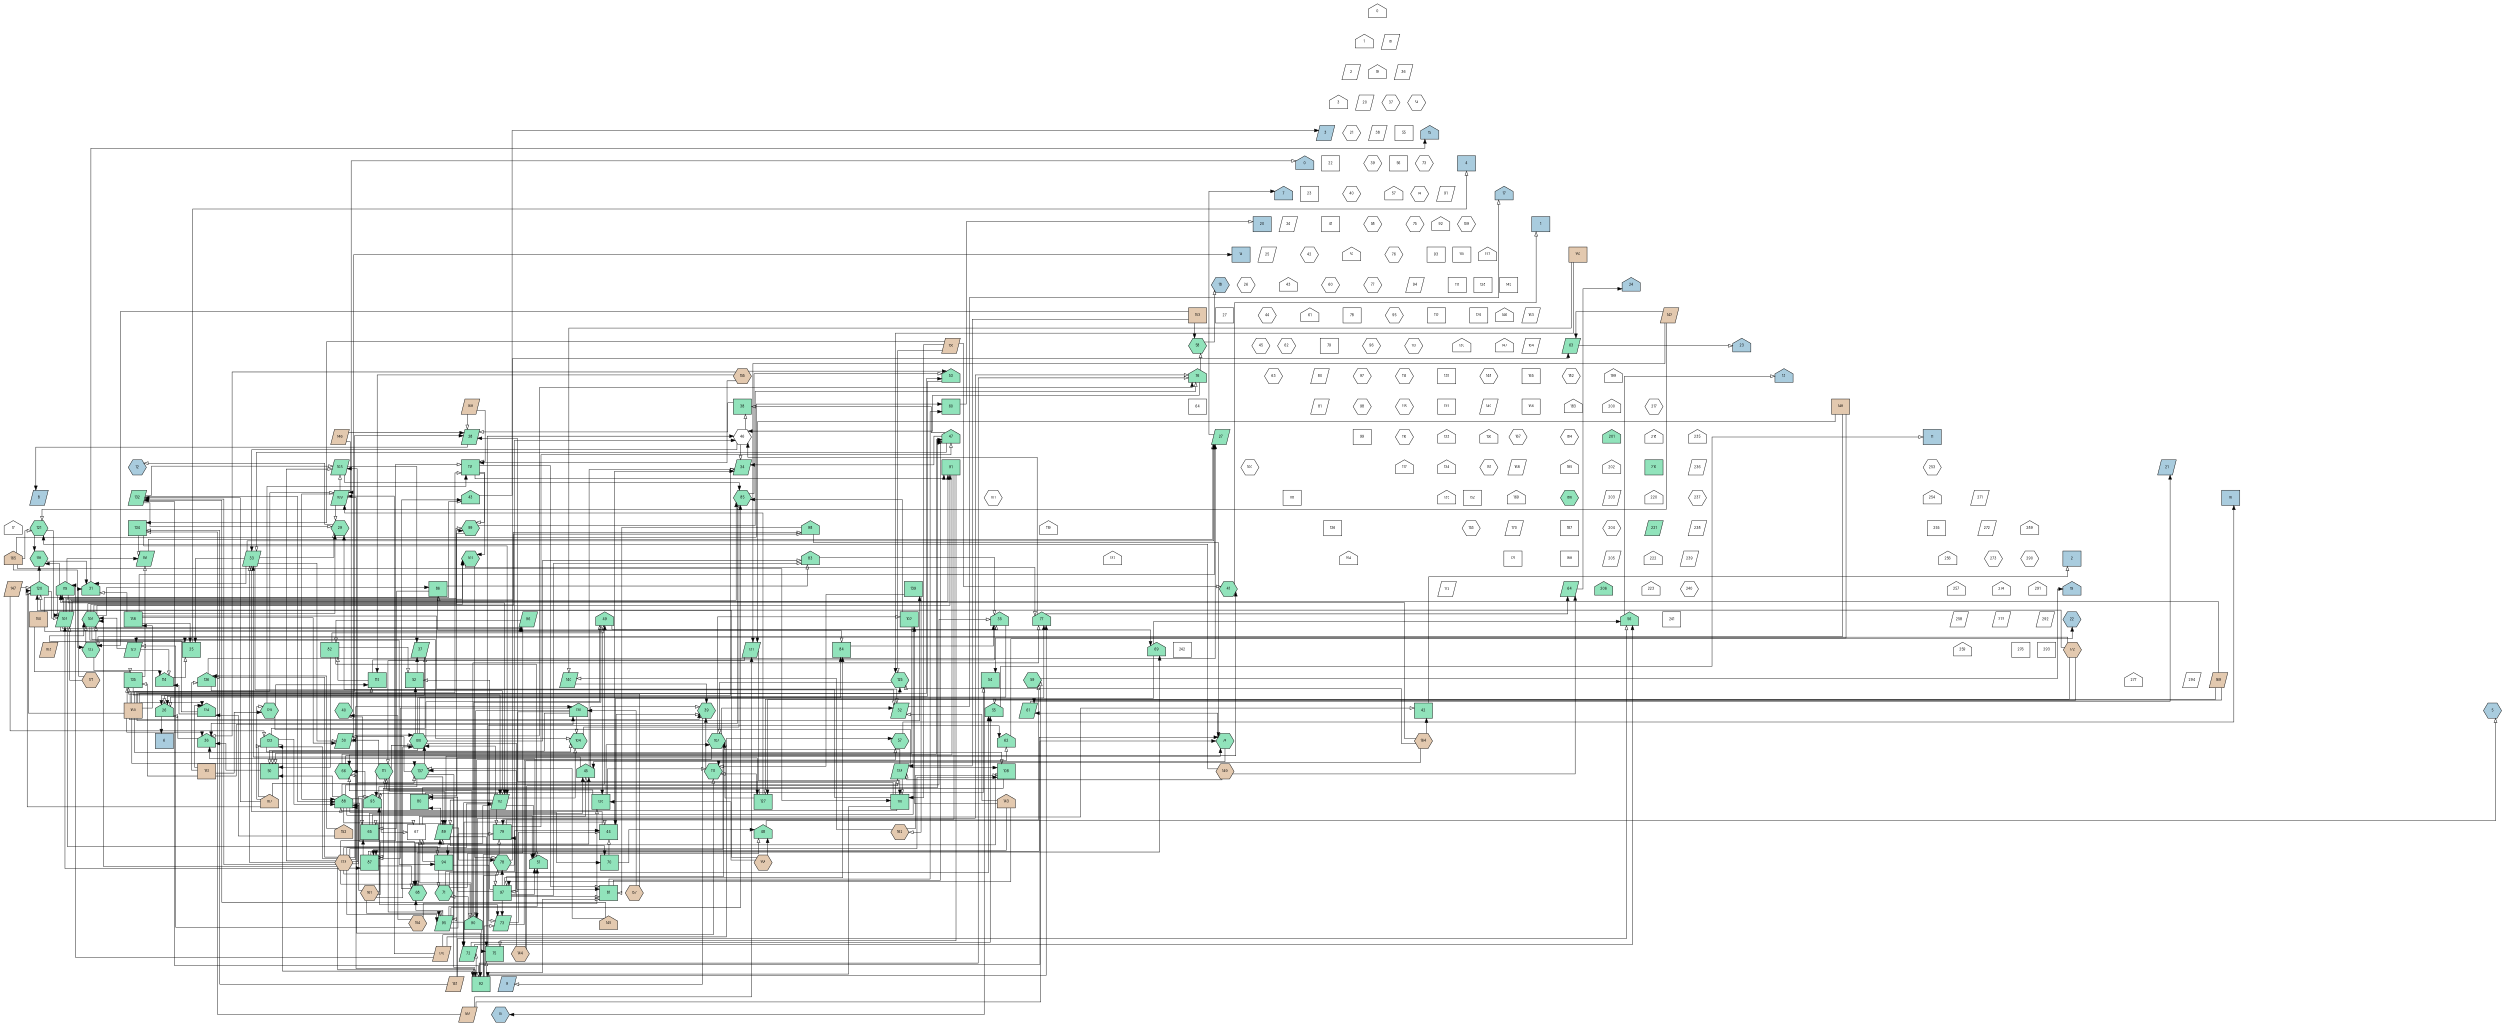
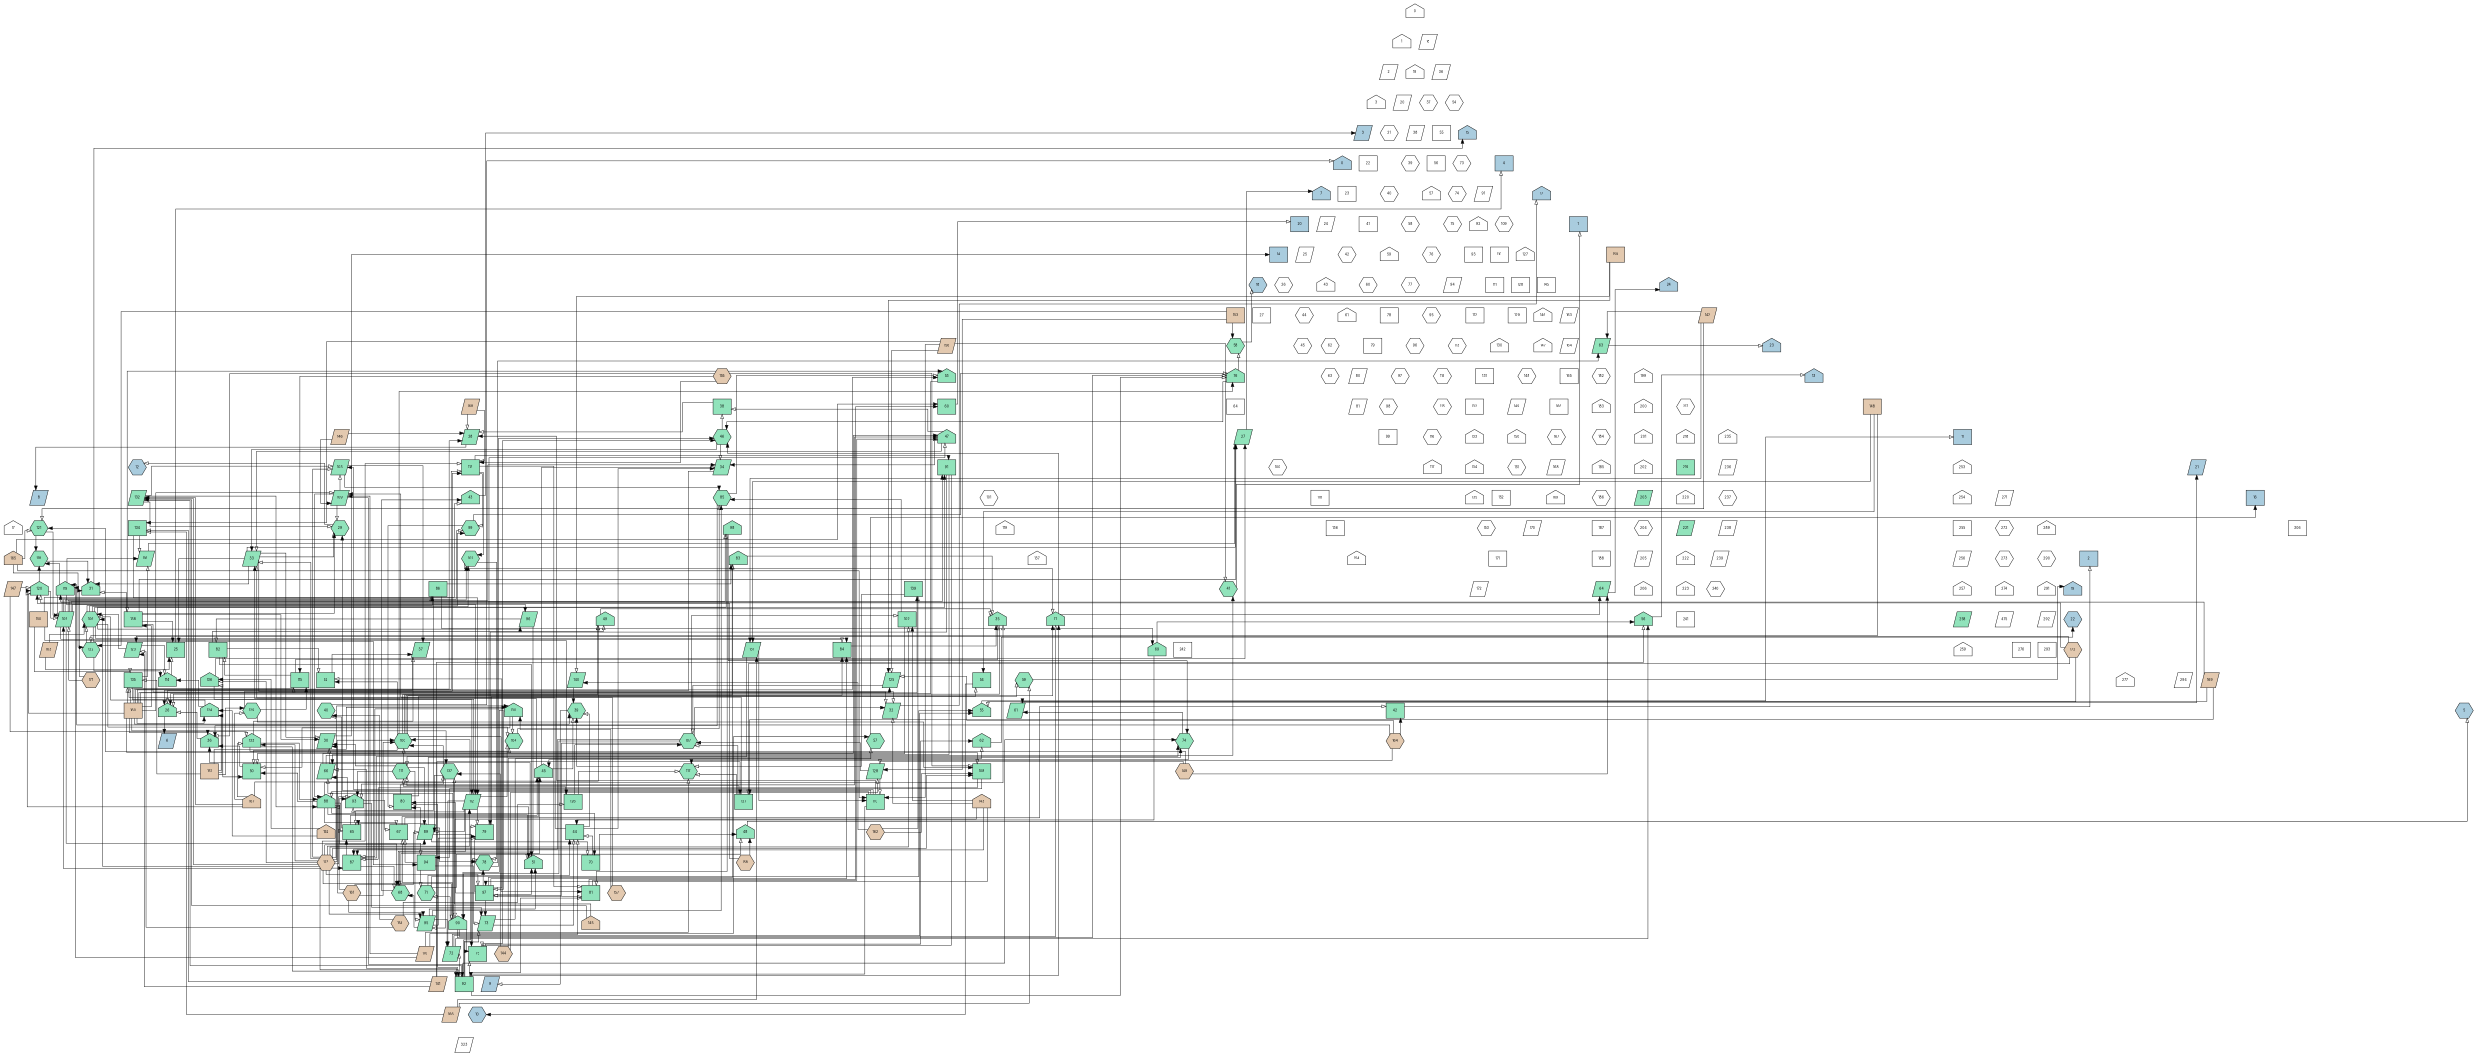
none -> (303, 371)
(742, 437) -> (722, 437)
(1612, 437) -> (1643, 437)
(1932, 467) -> (1962, 467)
none -> (932, 487)
(1570, 498) -> (1601, 498)
(1612, 498) -> (1643, 498)
(1987, 528) -> (2004, 528)
none -> (2297, 528)
(1948, 559) -> (1962, 559)
(636, 586) -> (596, 584)
(1604, 589) -> (1643, 589)
(445, 600) -> (452, 600)
(1959, 619) -> (1963, 619)
(2001, 619) -> (2004, 619)
none -> (465, 638)
(536, 674) -> (428, 665)
(812, 679) -> (801, 683)
(900, 680) -> (891, 680)
(921, 731) -> (918, 700)
(164, 741) -> (167, 741)
(344, 771) -> (326, 771)
(923, 775) -> (922, 798)
(545, 784) -> none
(719, 802) -> none
(748, 814) -> (723, 847)
(455, 815) -> (444, 814)
none -> (674, 819)
(426, 824) -> (408, 824)
(416, 832) -> (399, 832)
(355, 835) -> (336, 834)
(525, 846) -> (521, 842)
(359, 849) -> (338, 822)
(1056, 852) -> none
none -> (144, 963)
none -> (464, 1045)
